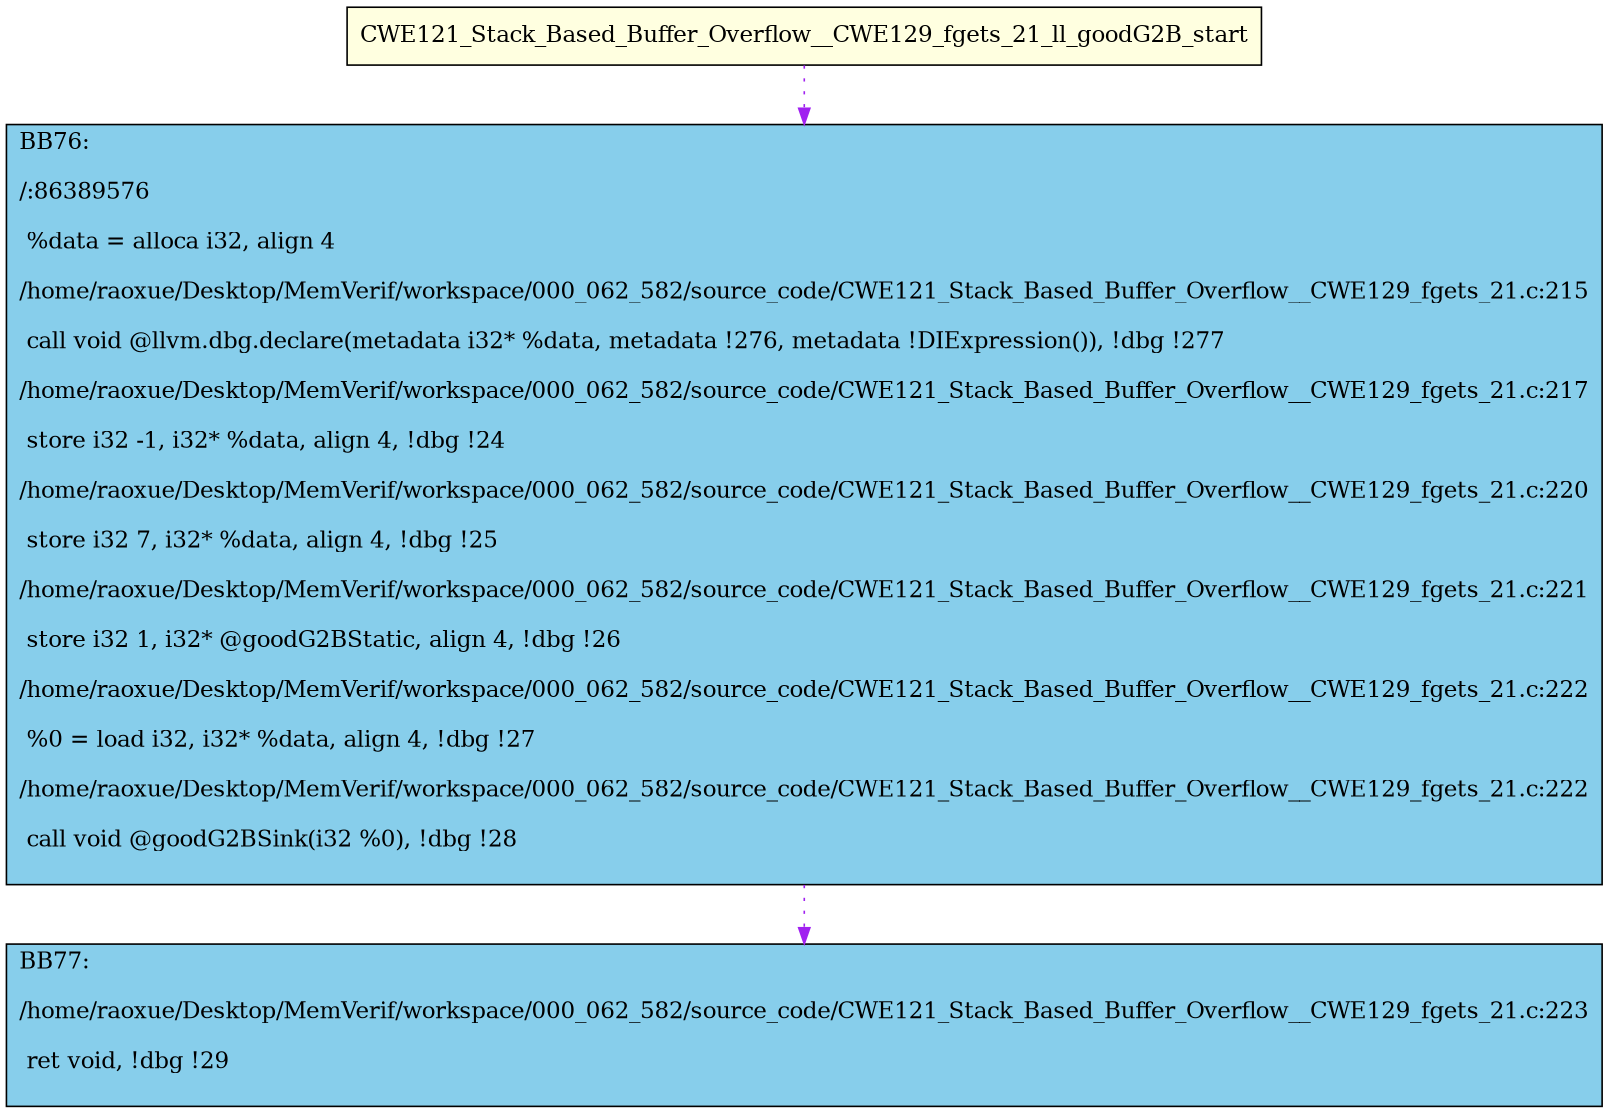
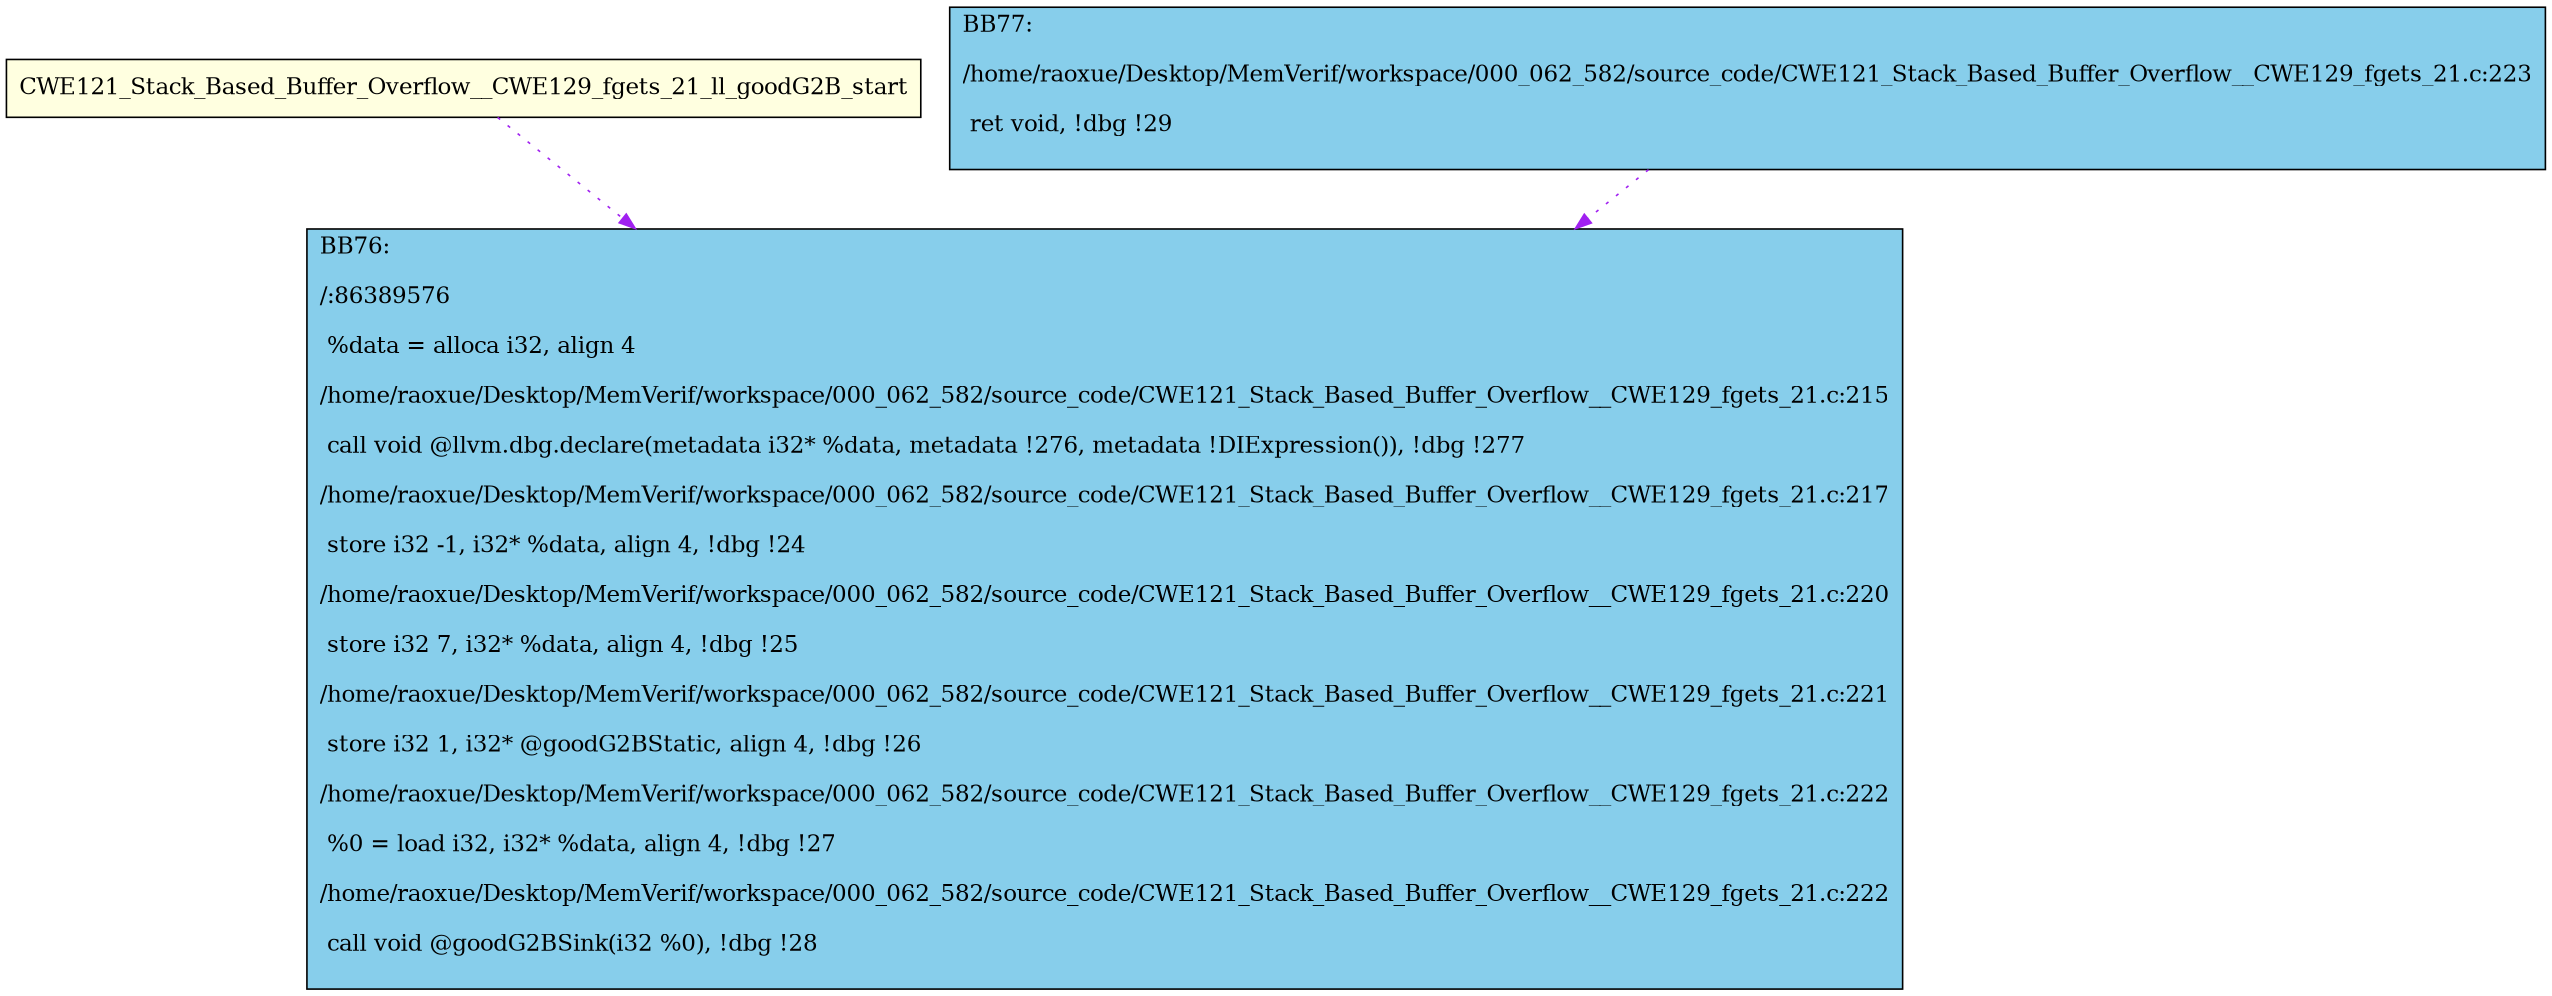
(804, 906) -> (1618, 194)
